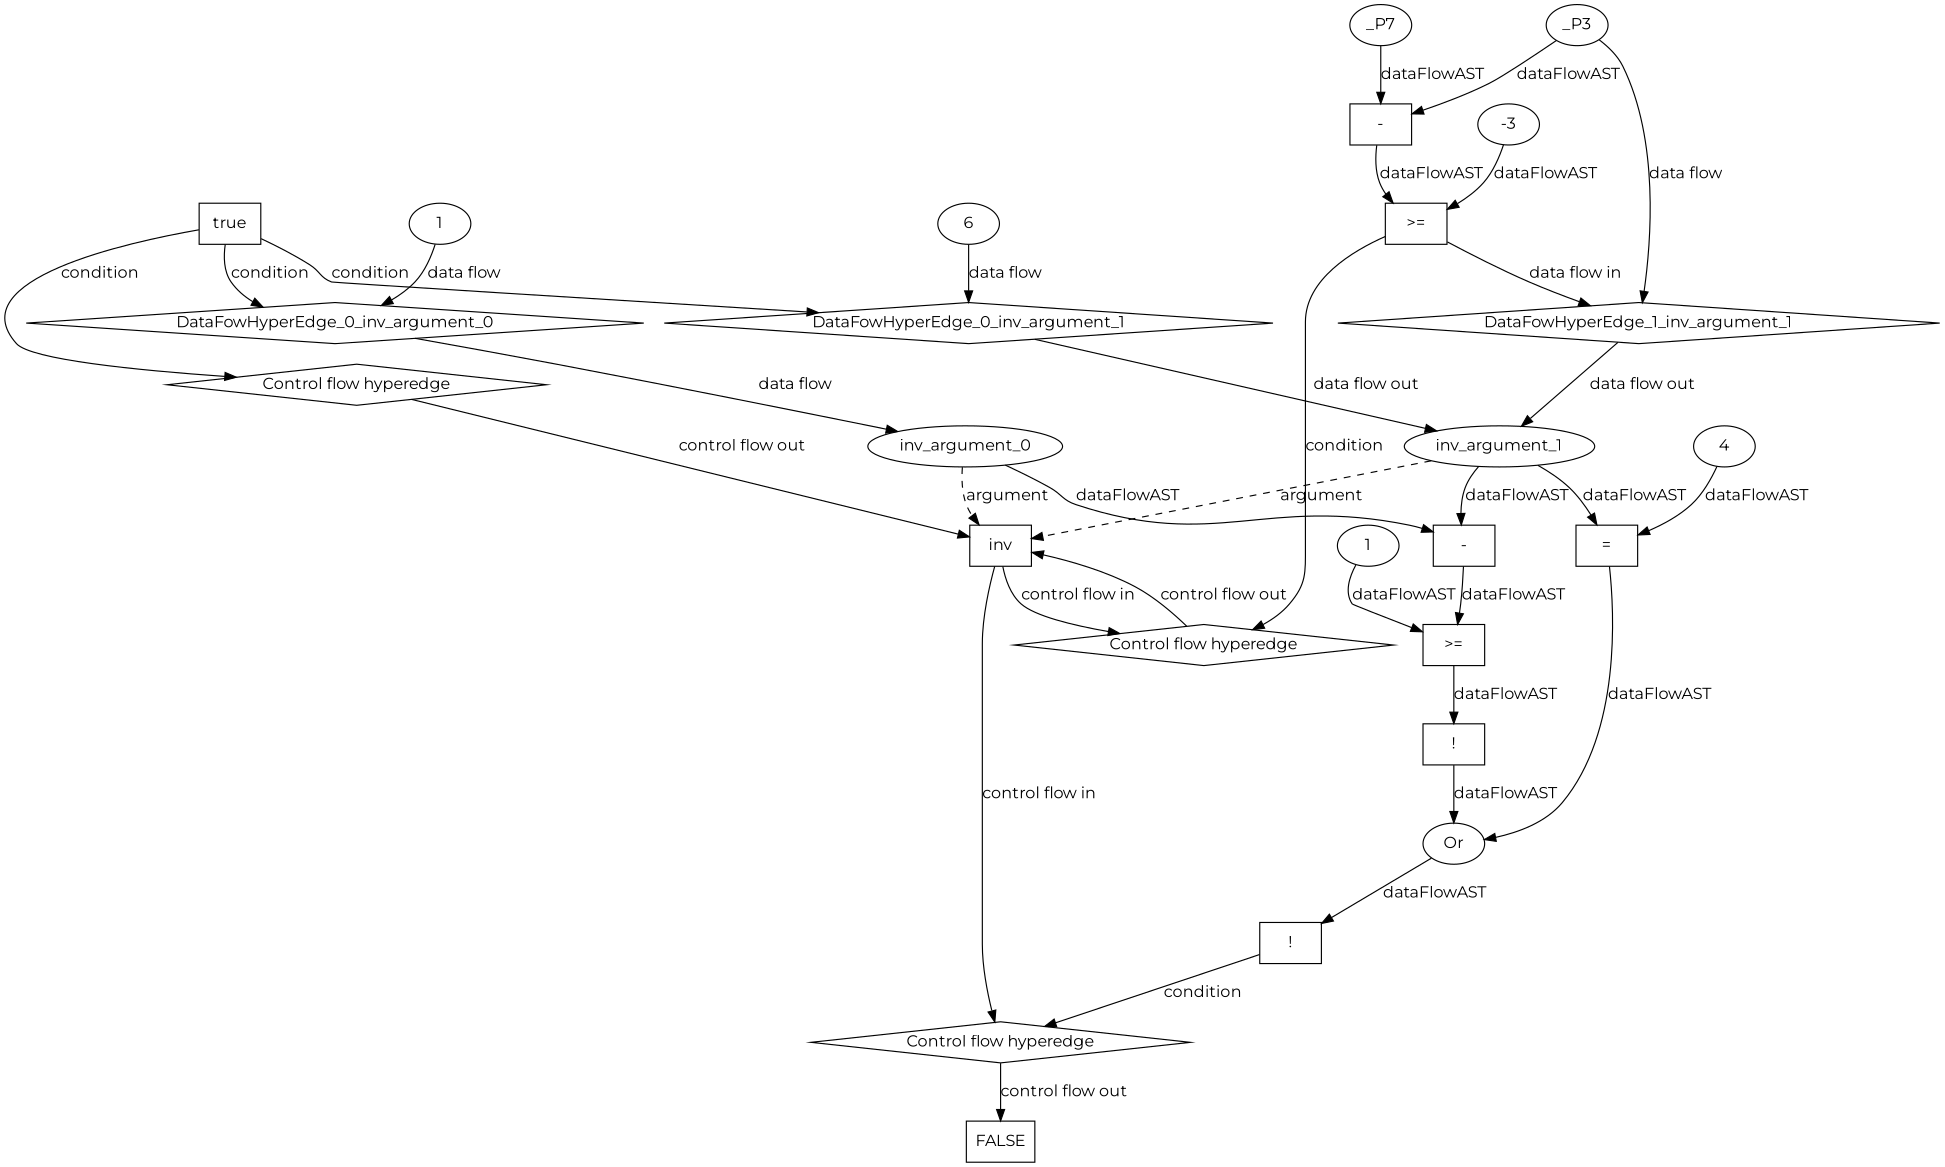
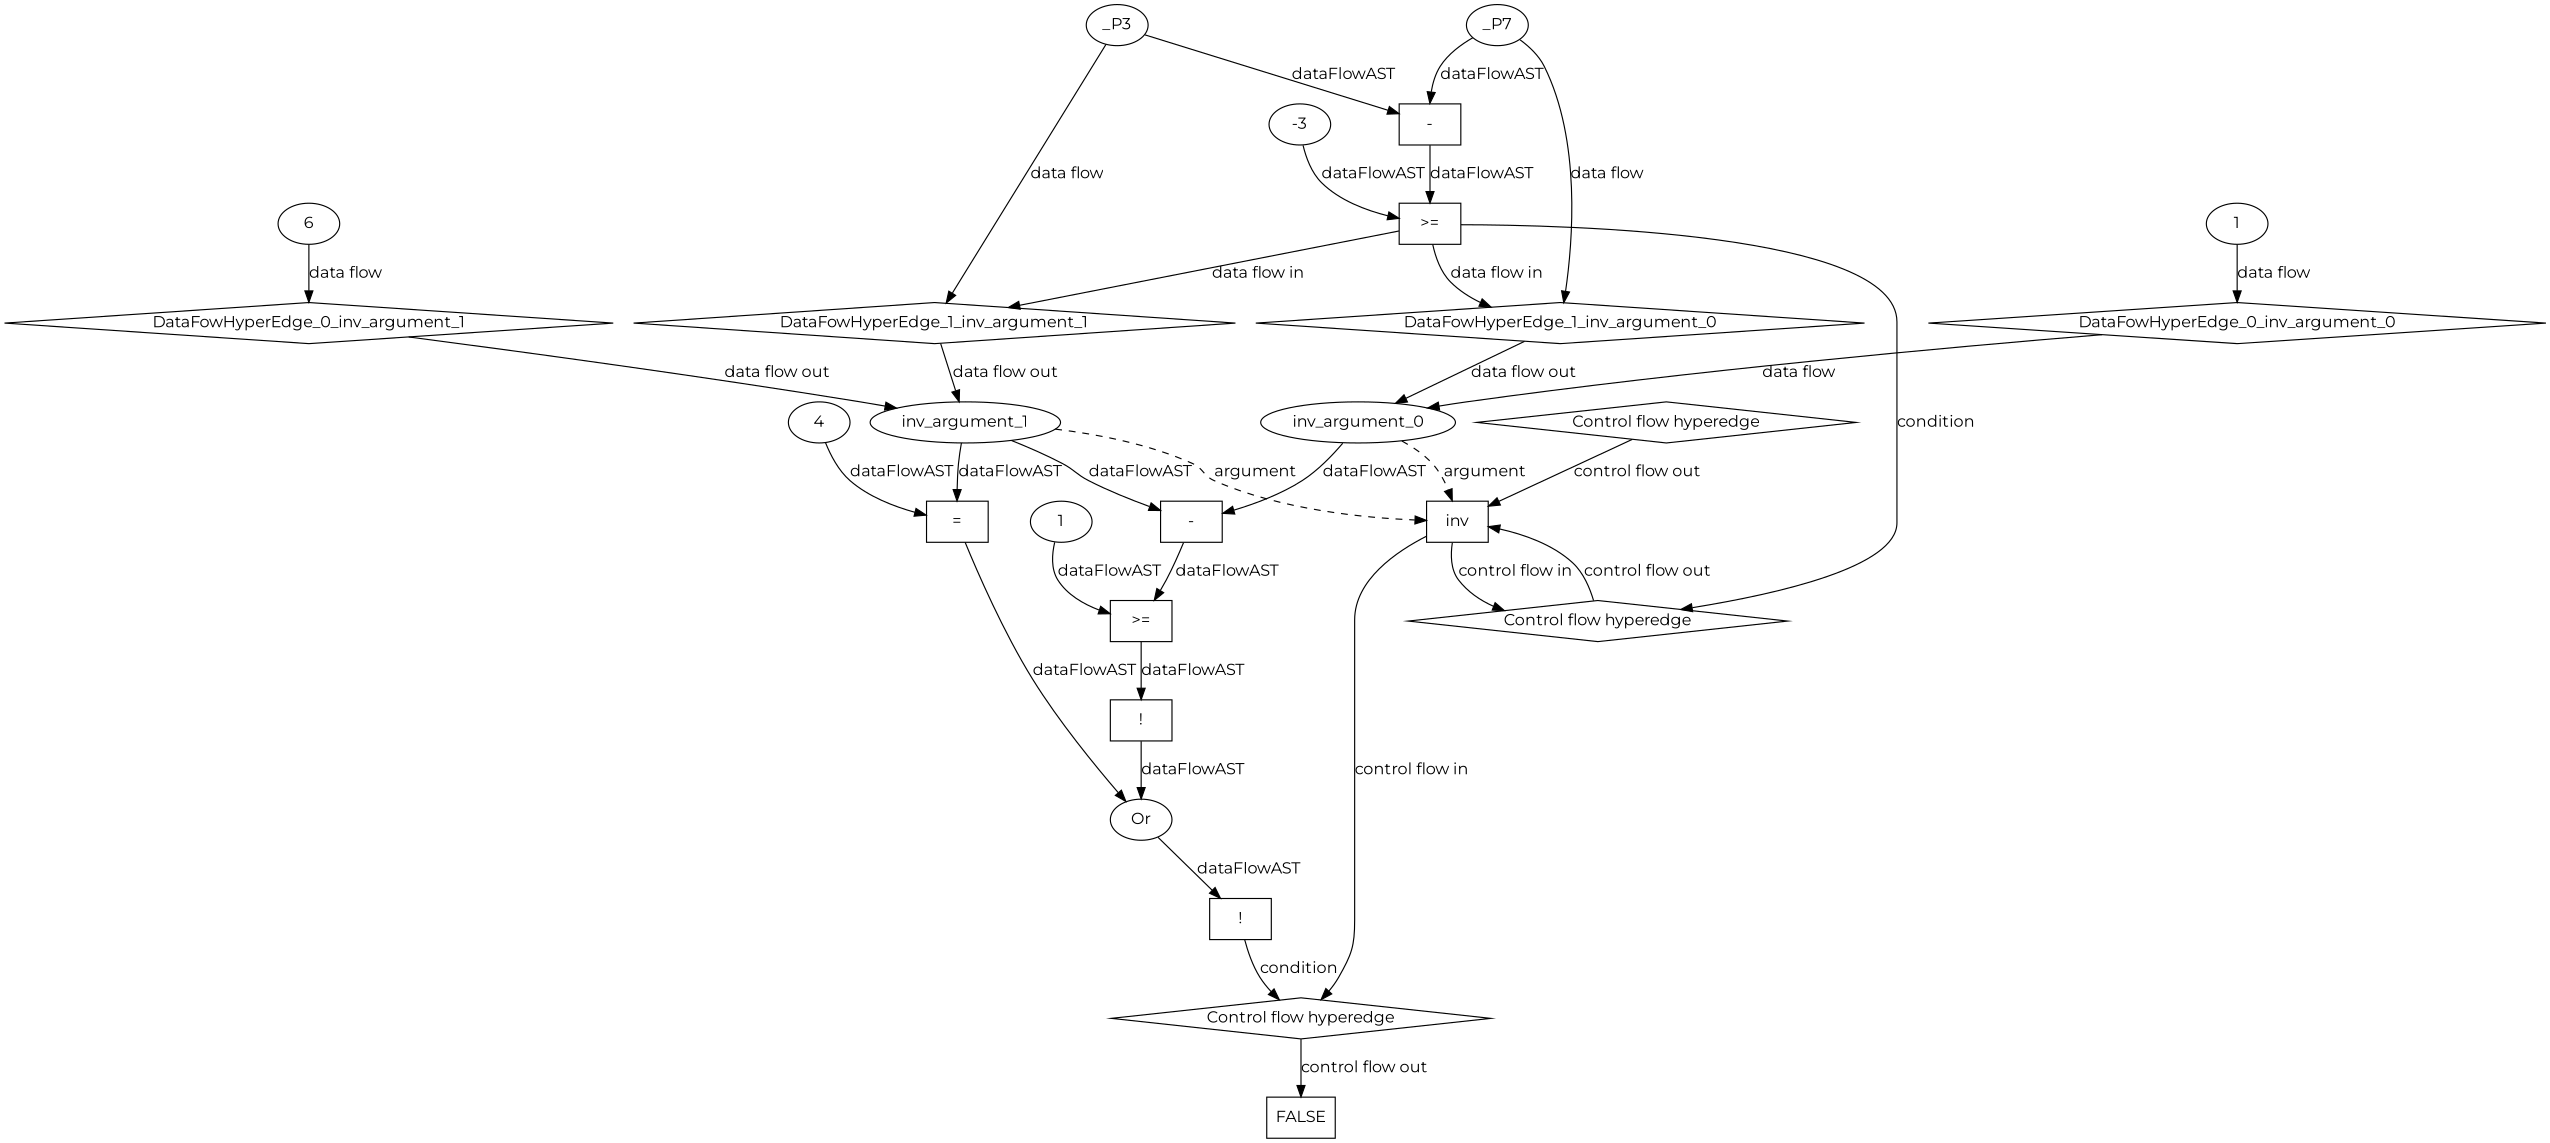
(230, 224) -> none
none -> (1560, 323)
